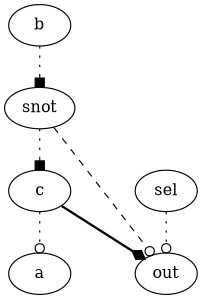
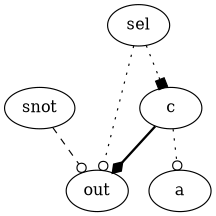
(40, 25) -> none
(40, 144) -> (153, 61)
